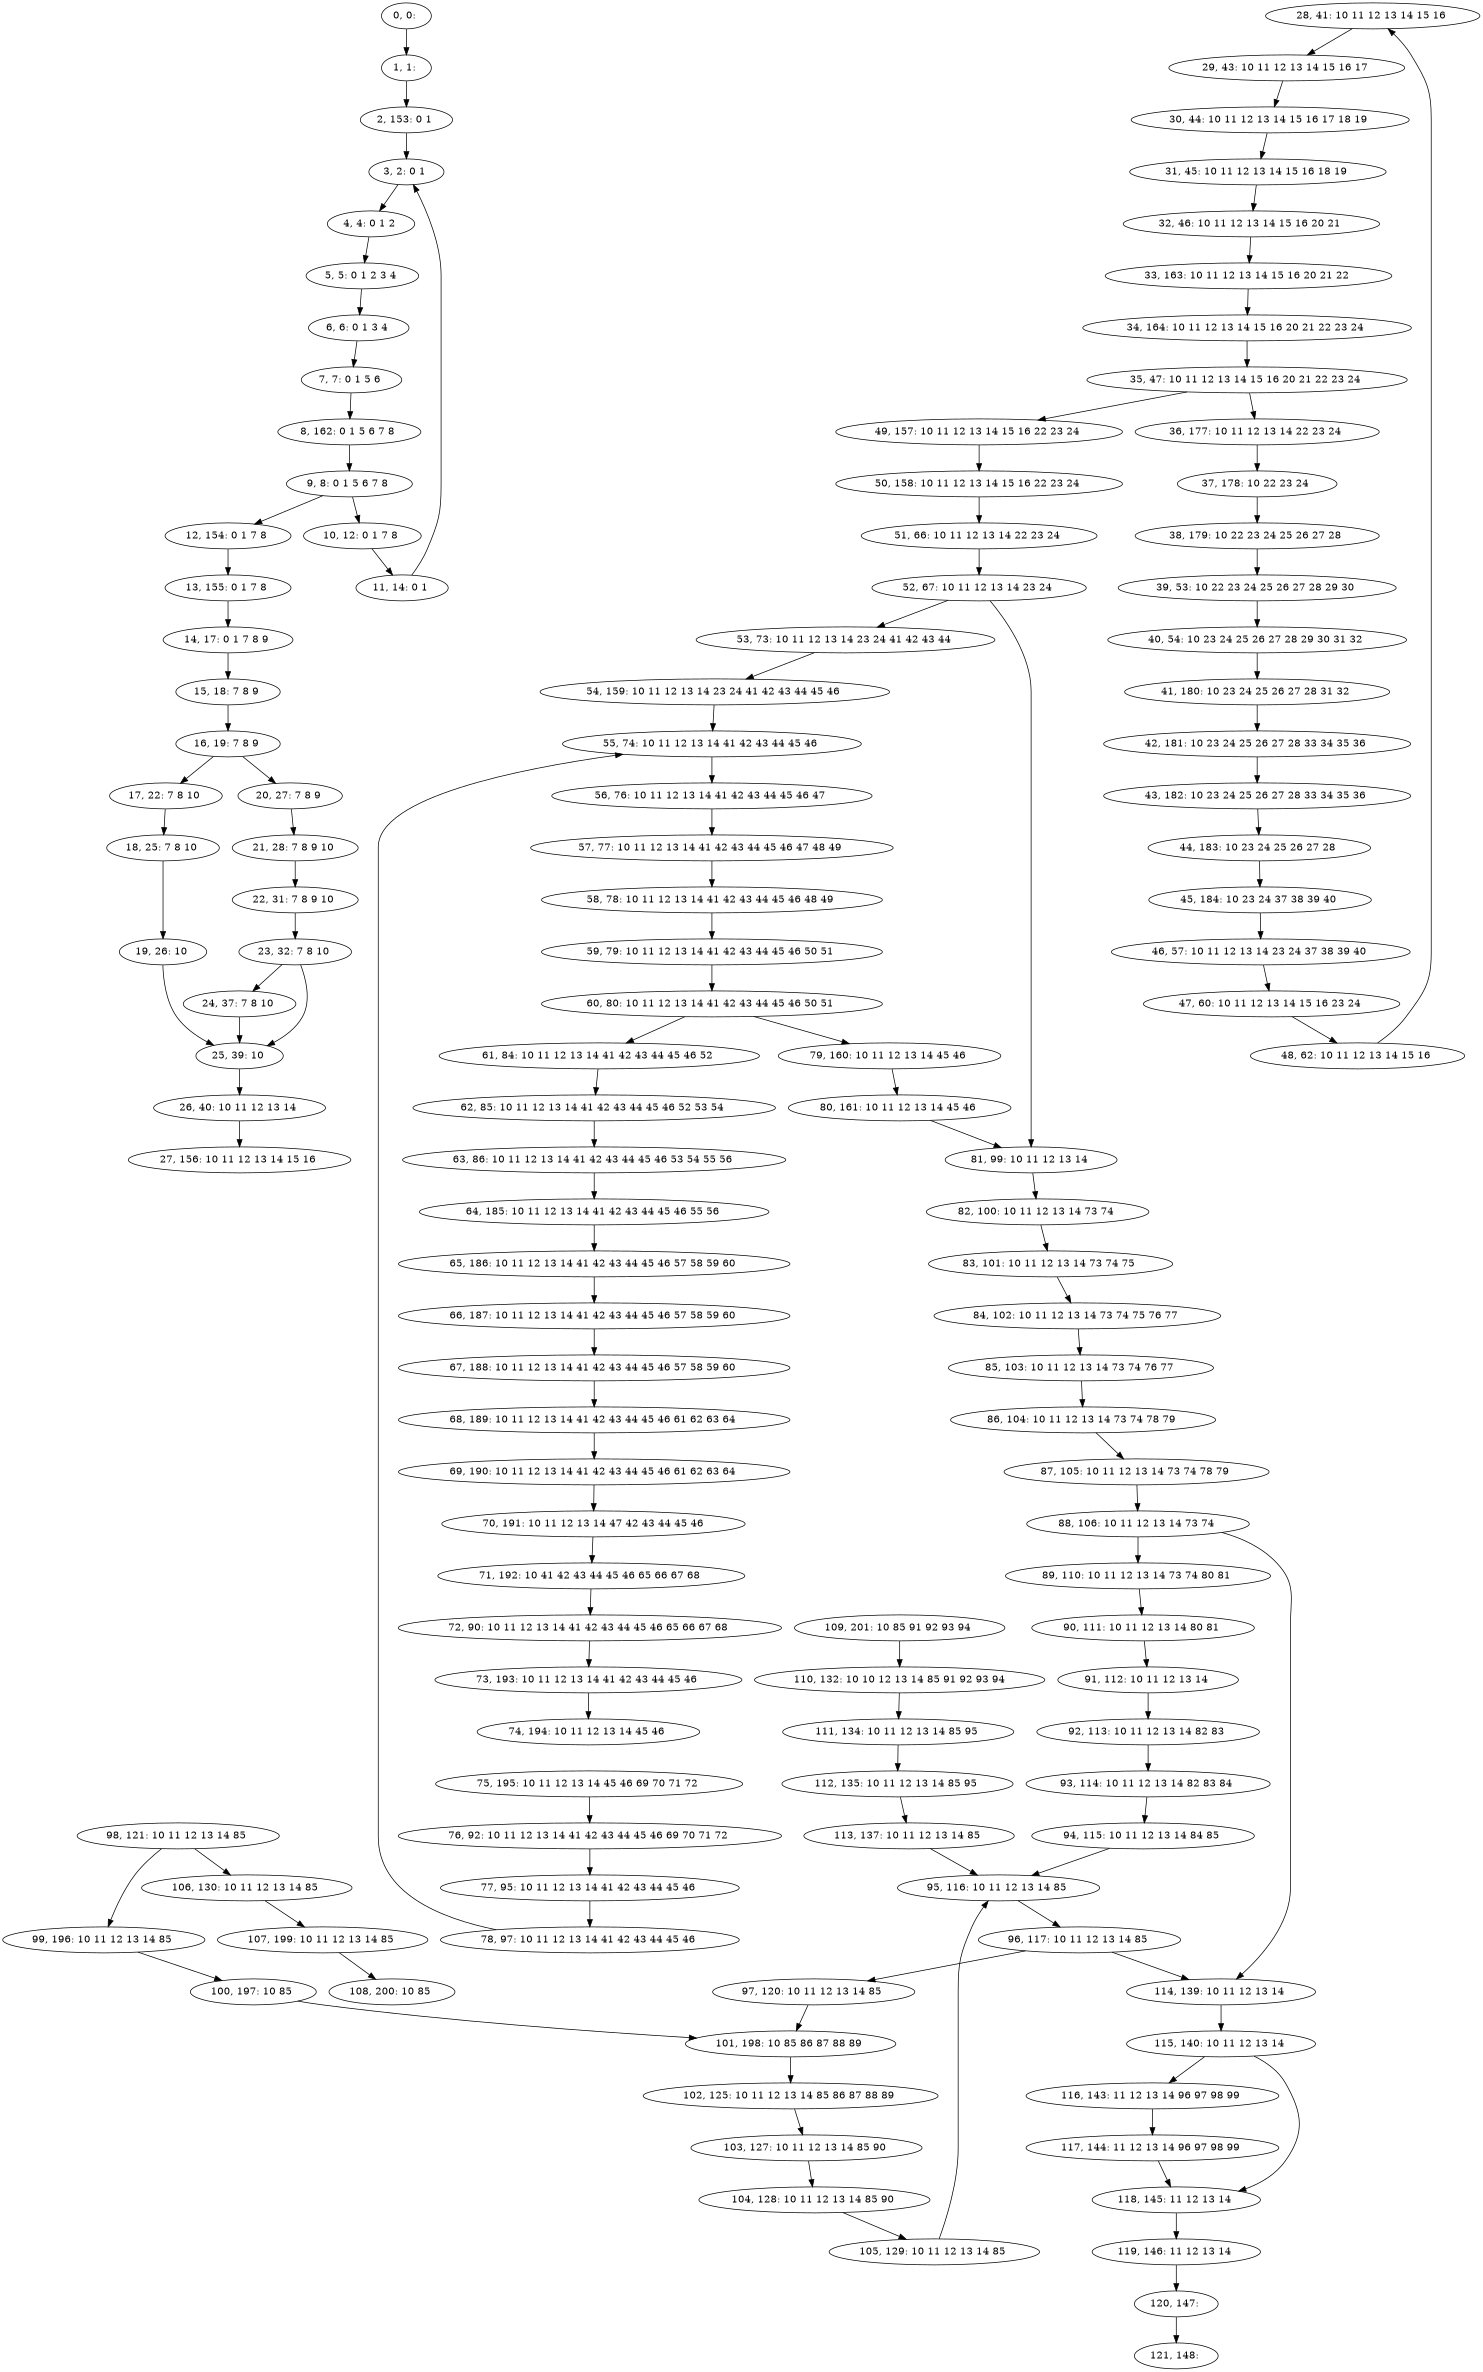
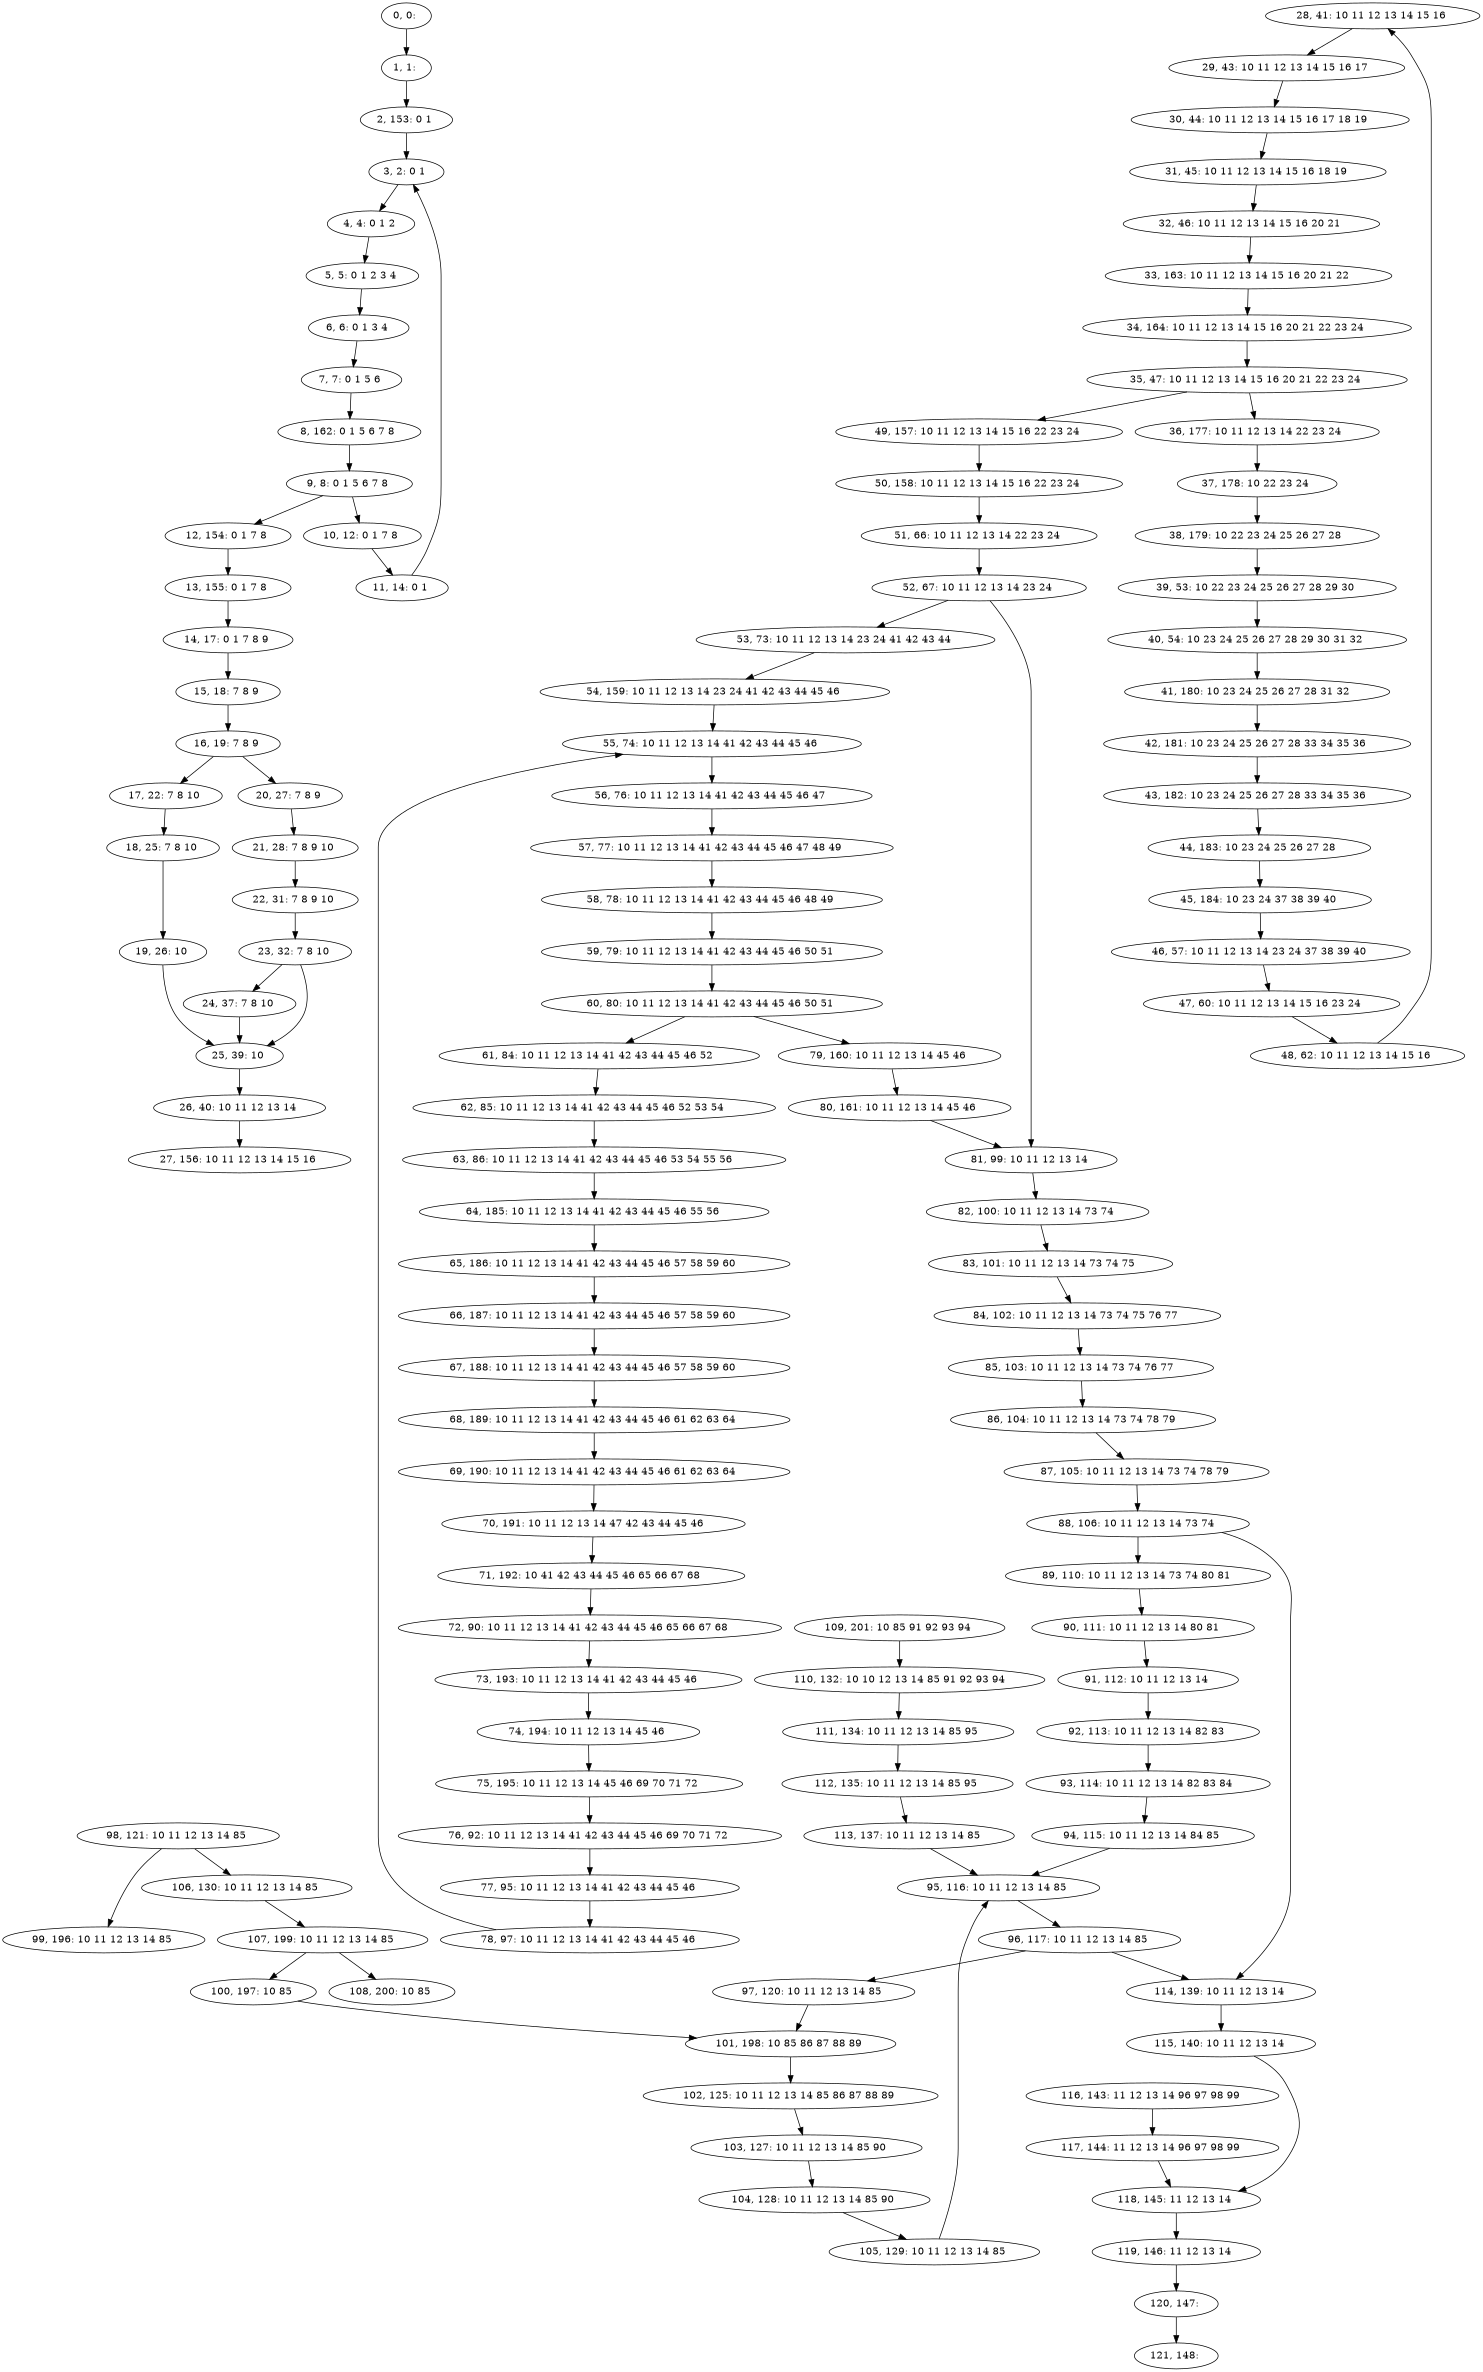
none -> (589, 1754)
(176, 1965) -> (291, 1964)
(1190, 2068) -> none
